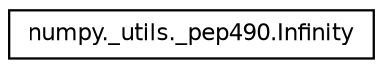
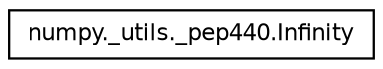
(191, 34) -> (191, 34)
